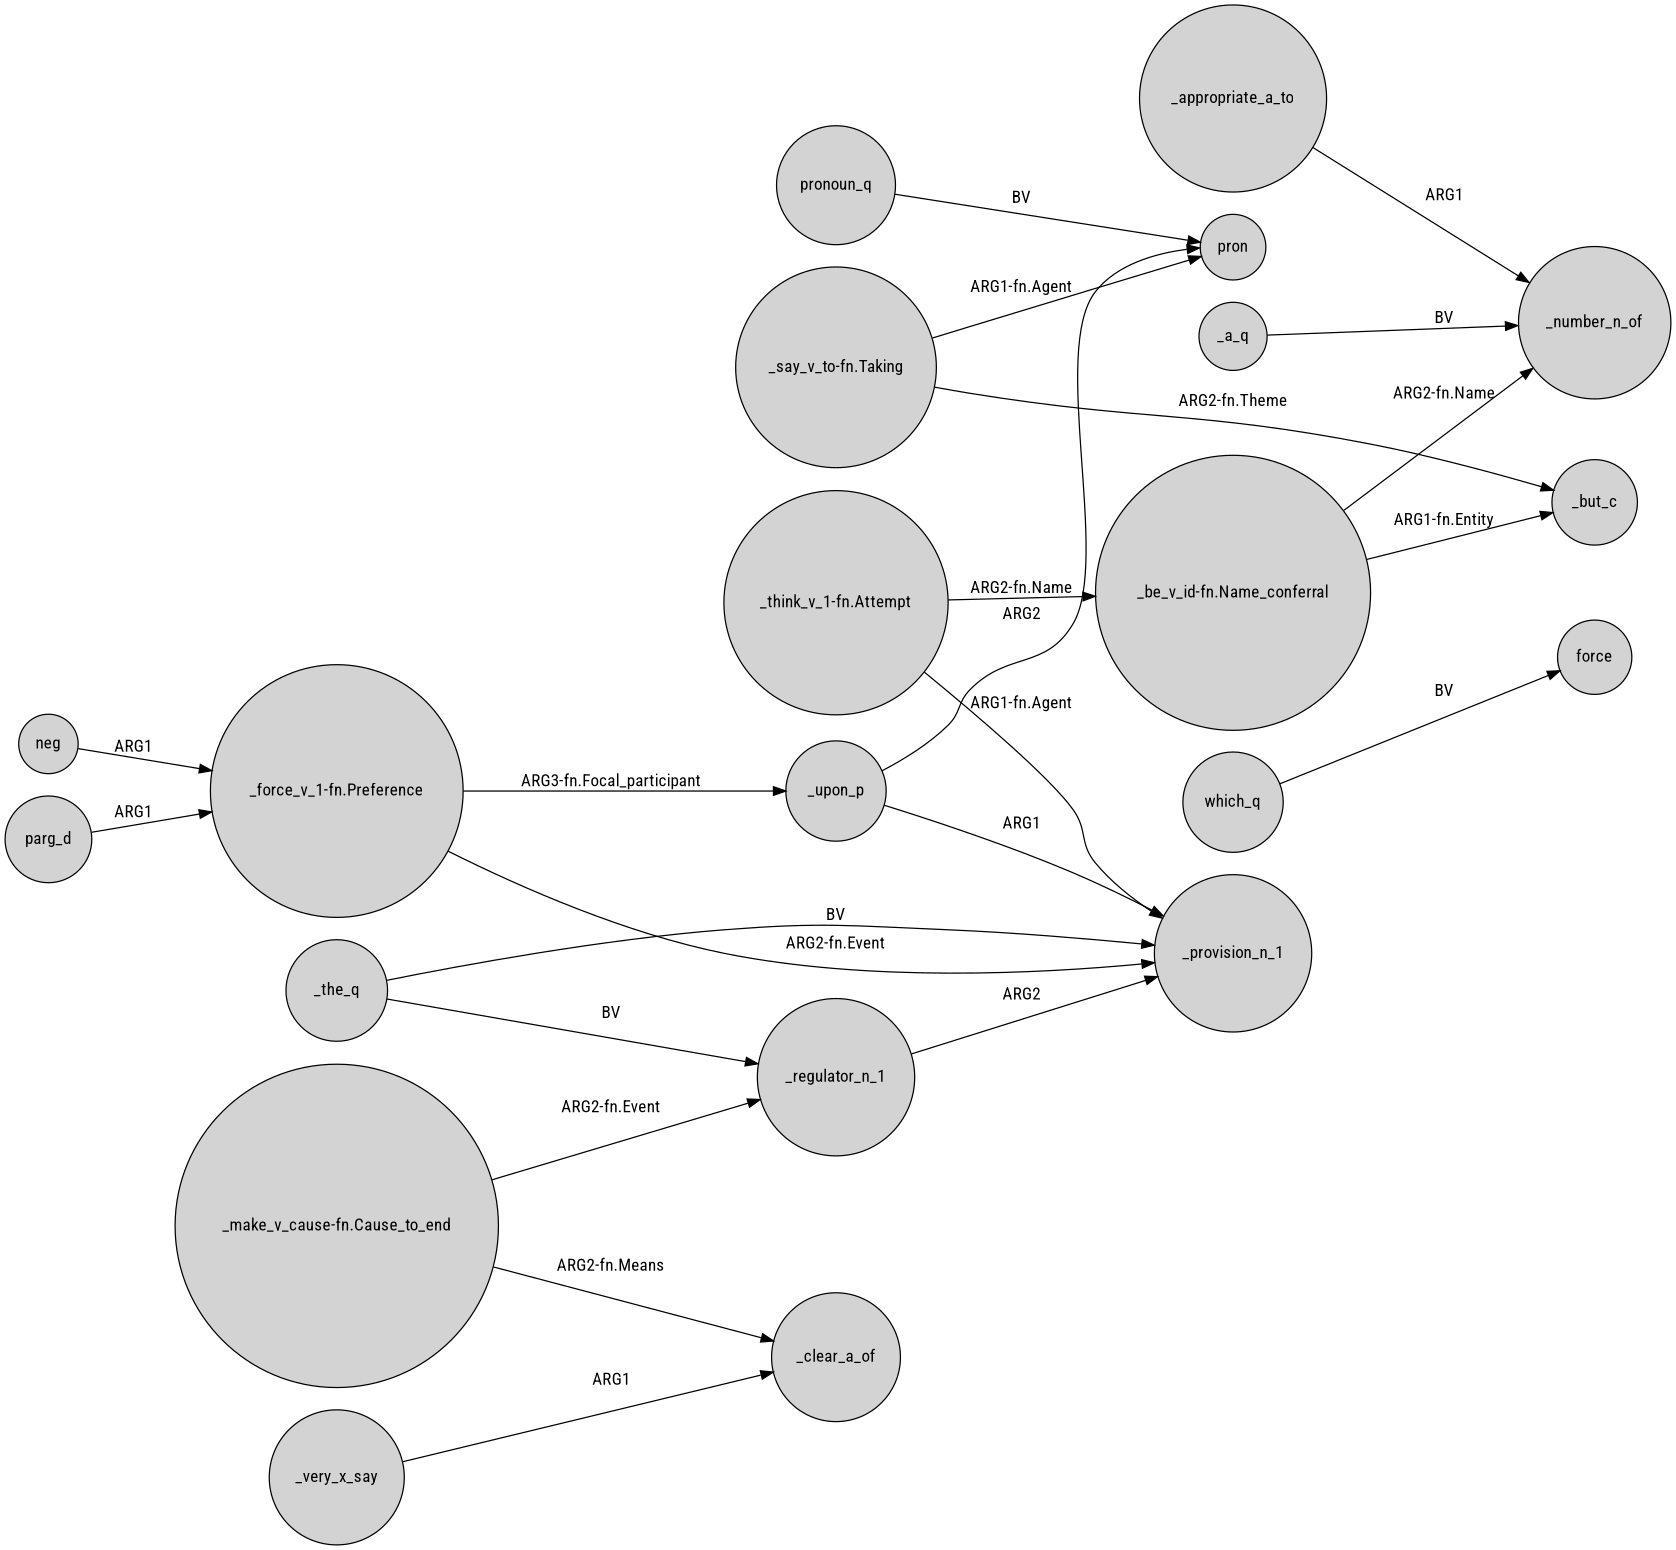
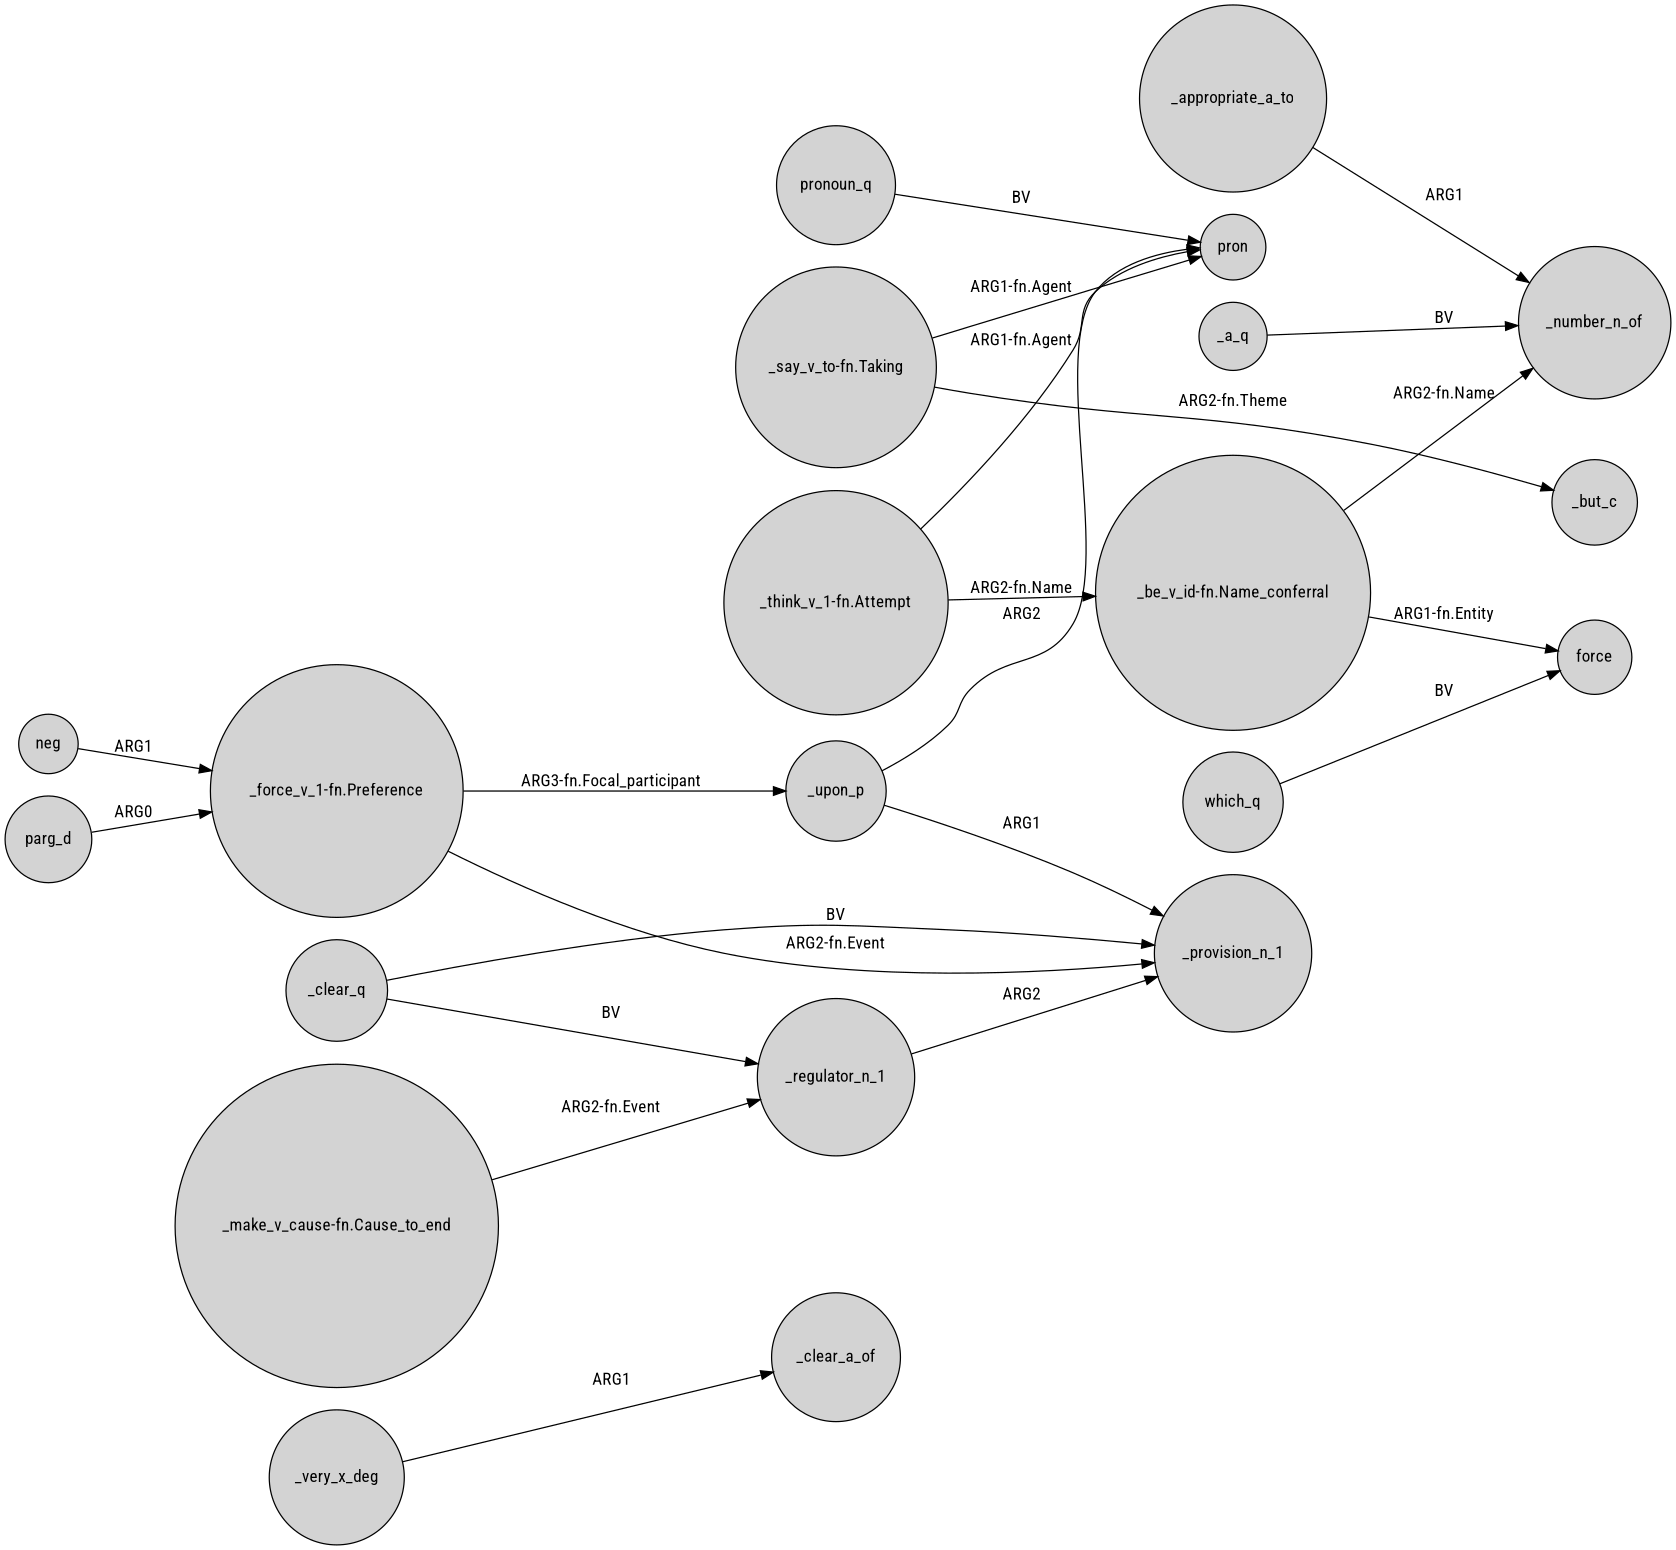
(1454, 538) -> (1457, 633)
(1050, 783) -> (1053, 379)
(133, 813) -> (133, 813)
(337, 990) -> (337, 990)
(627, 1302) -> none
(337, 1477) -> (337, 1477)
